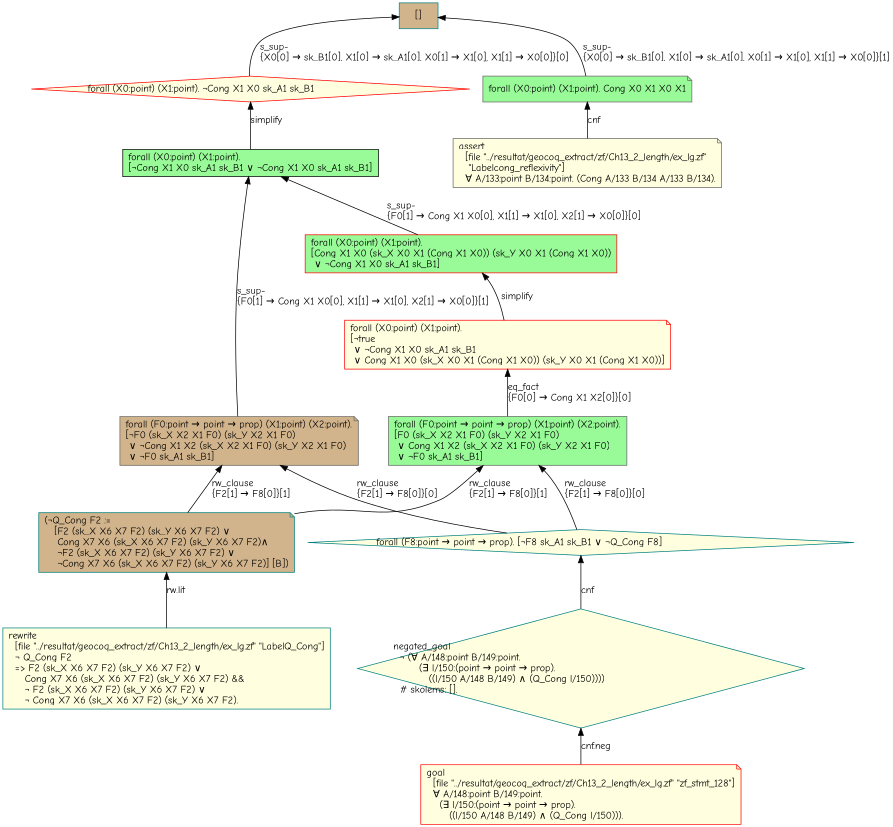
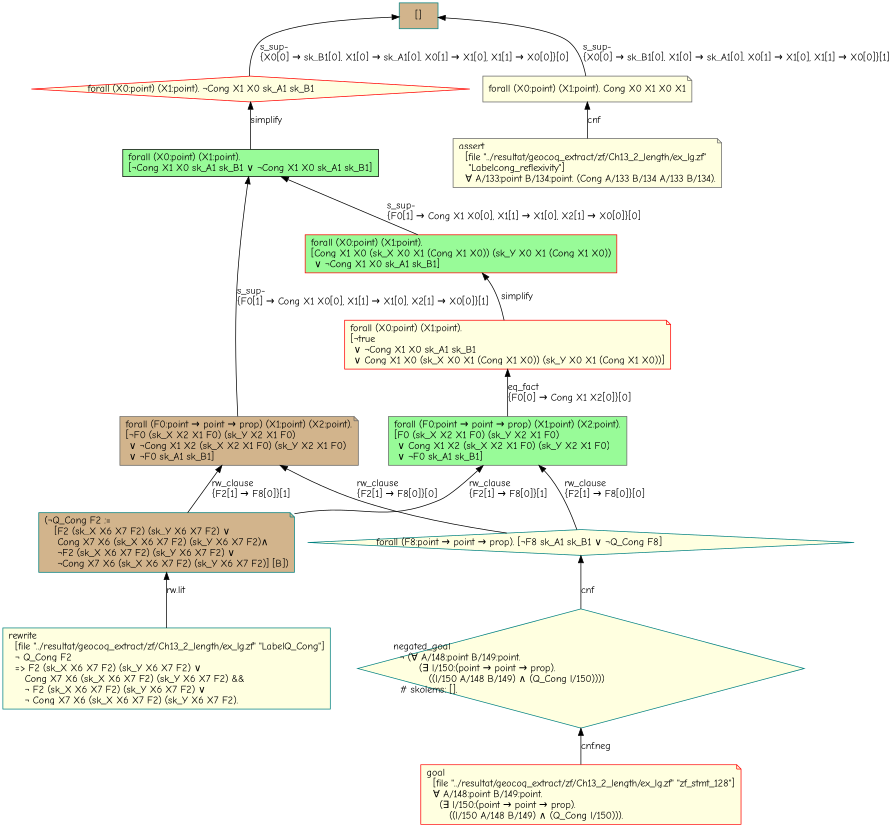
(587, 89) -> (587, 89)
